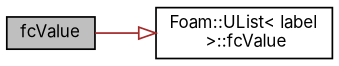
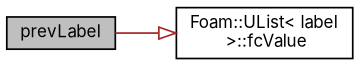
(51, 33) -> (61, 33)
